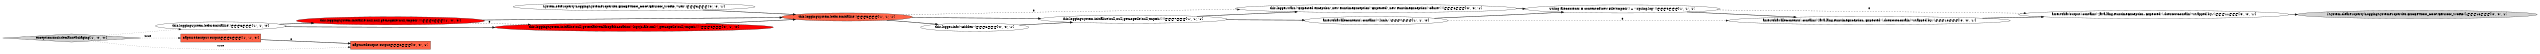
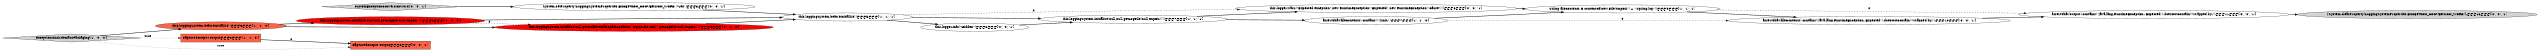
none -> (391, 7)
(847, 17) -> (847, 17)
(221, 26) -> (221, 26)
(140, 32) -> (140, 32)
